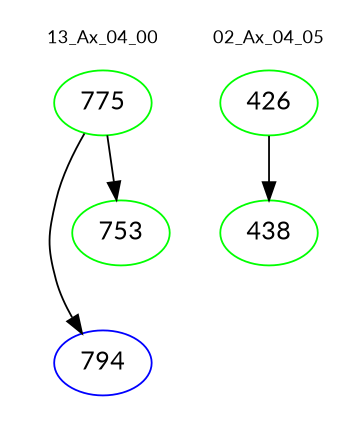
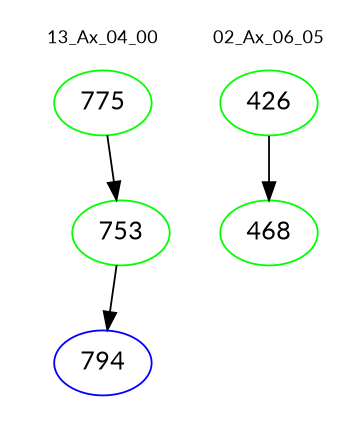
(269, 39) -> (269, 39)
(51, 224) -> (113, 289)
(269, 233) -> (269, 233)
